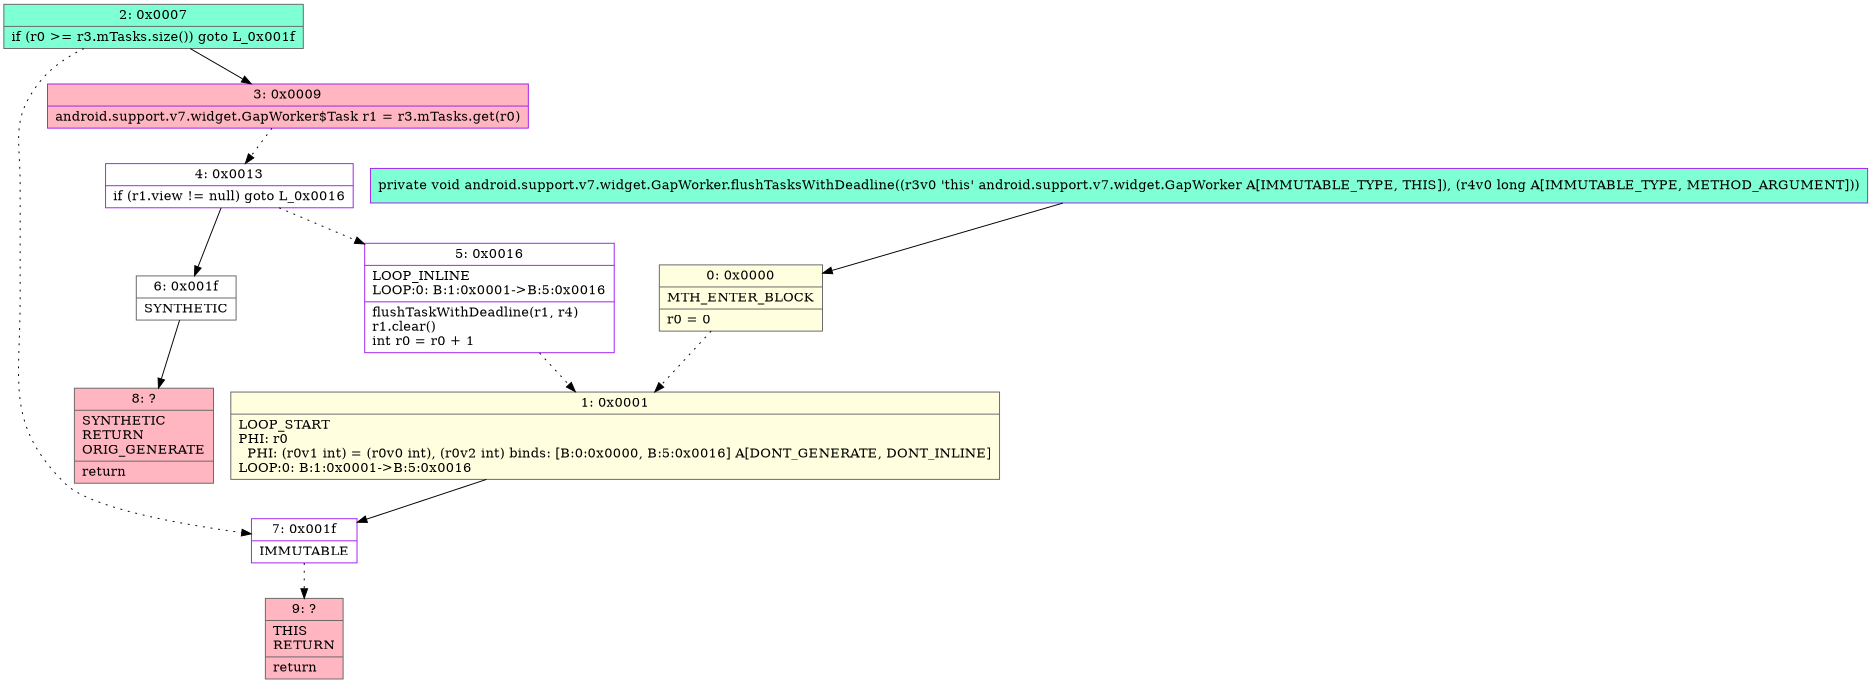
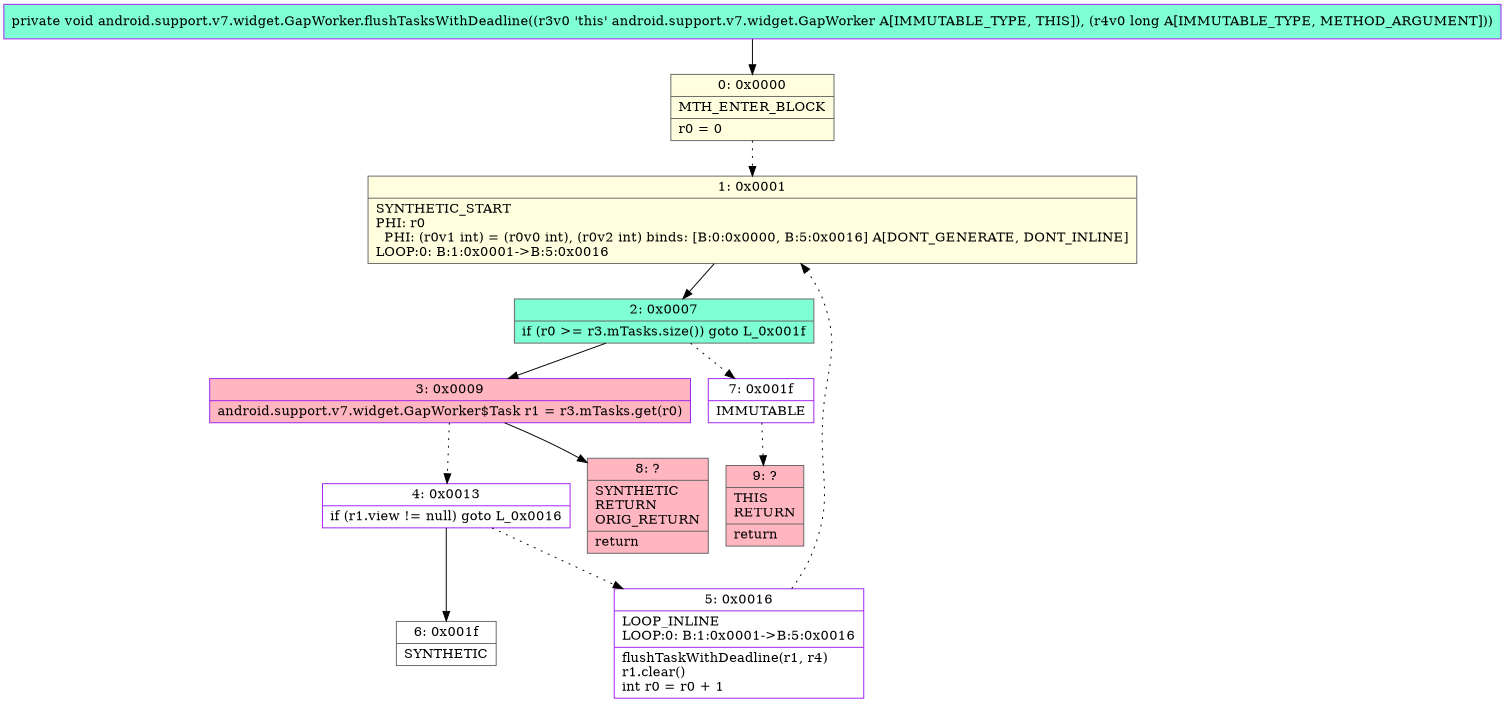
(170, 349) -> (542, 439)
(285, 425) -> (444, 209)
(144, 450) -> (648, 520)
(427, 499) -> (702, 278)
